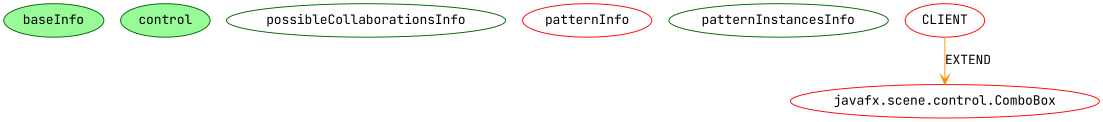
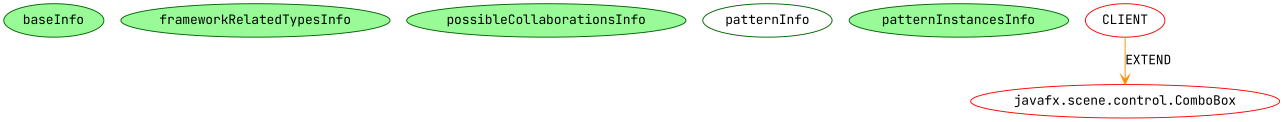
(165, 20) -> (255, 20)
(366, 20) -> (546, 20)
(587, 20) -> (767, 20)
(779, 20) -> (959, 20)
